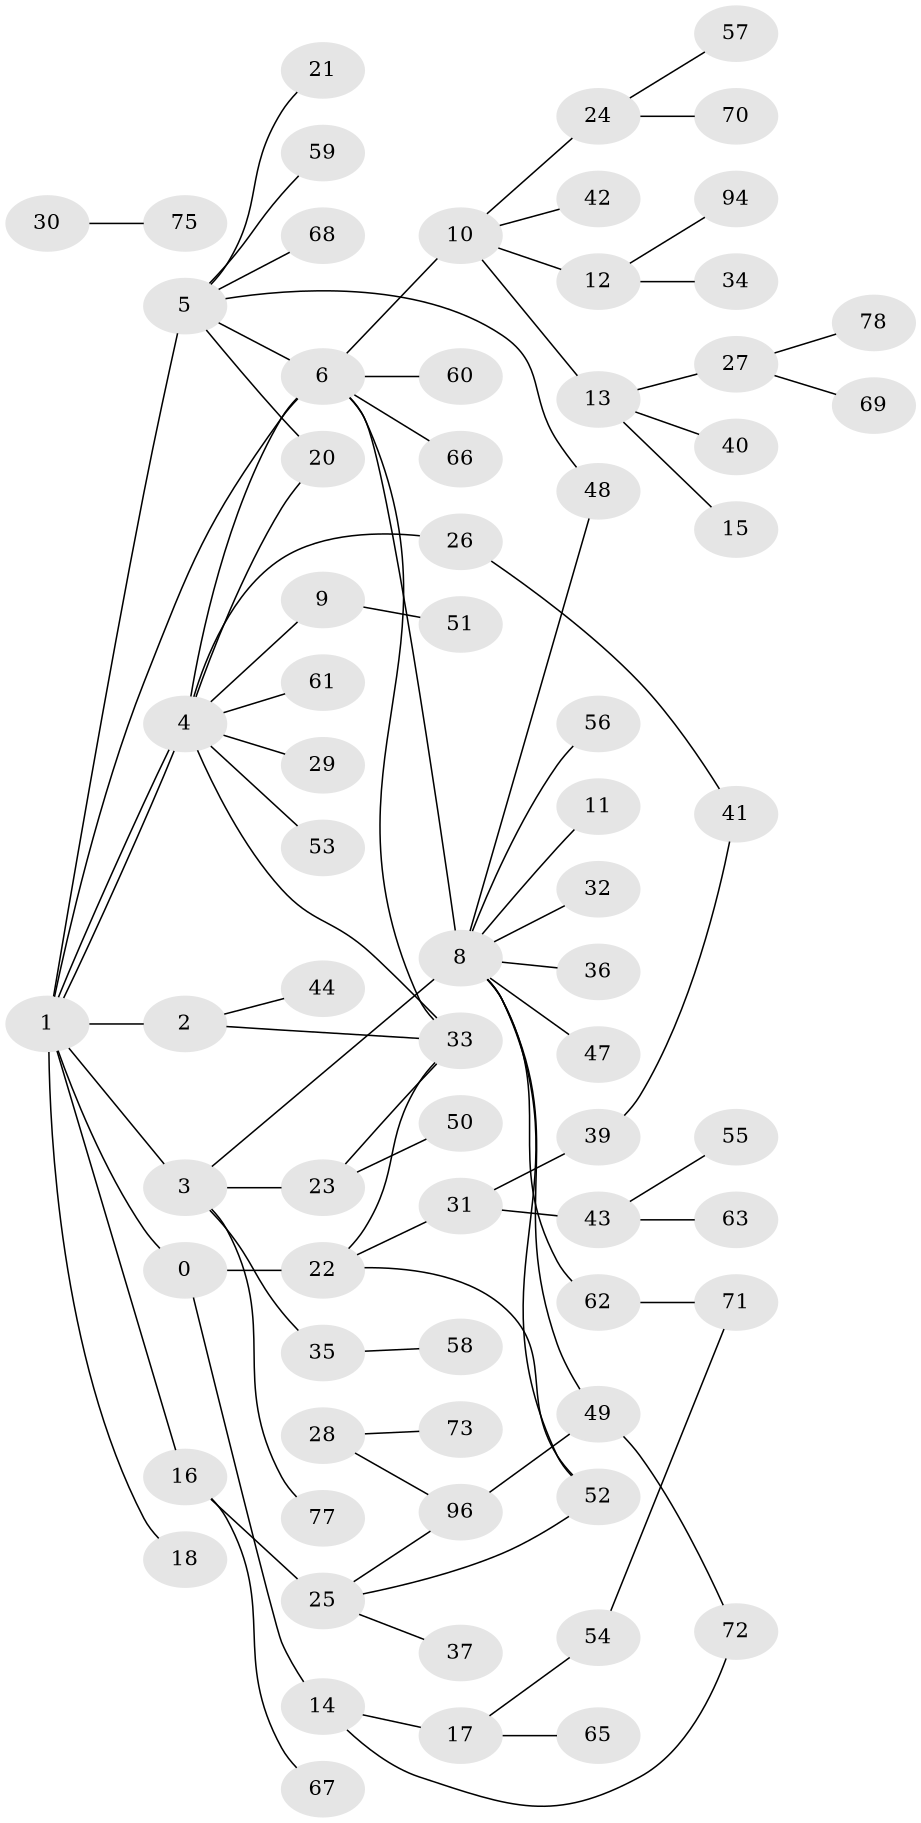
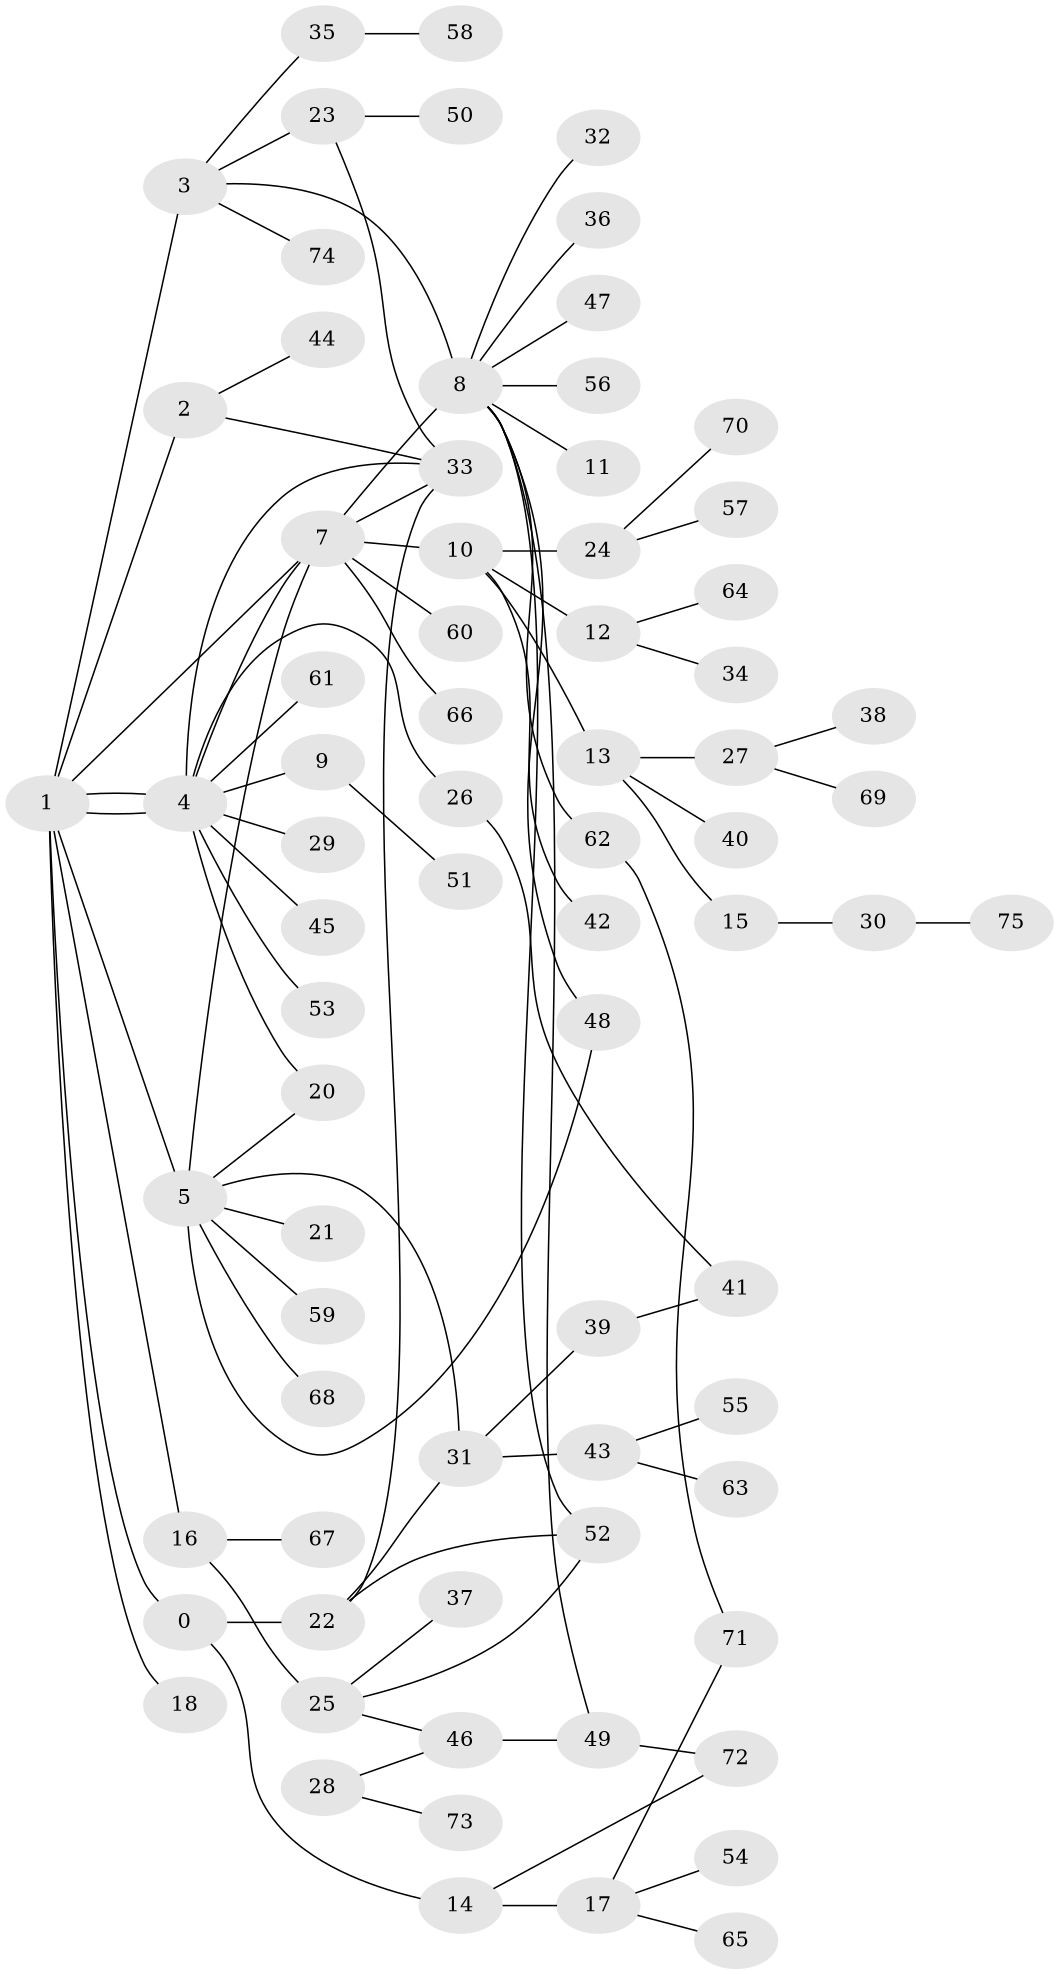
(736, 199) -> (736, 592)
(874, 323) -> (874, 716)
(323, 377) -> (323, 539)
none -> (805, 923)
none -> (323, 928)
none -> (411, 1243)
(667, 1470) -> (667, 1772)
(461, 1512) -> (461, 1740)
(323, 1518) -> (323, 257)
